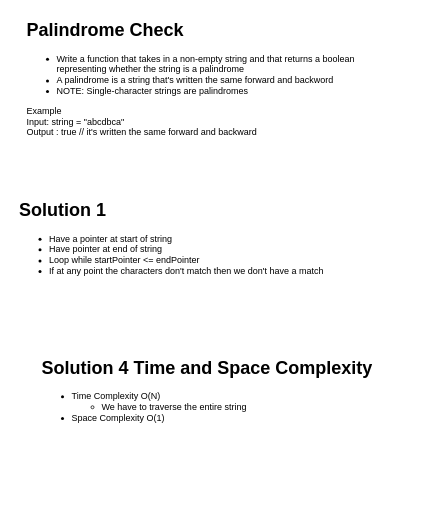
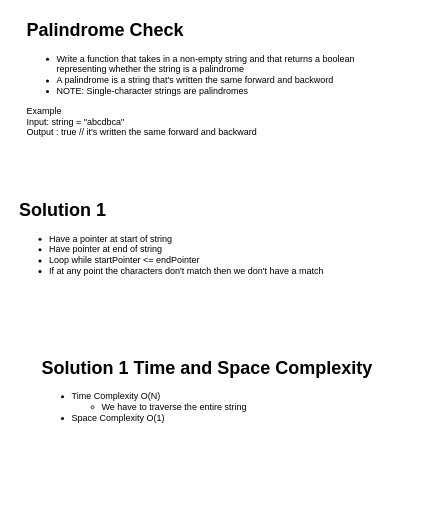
(126, 367) -> (126, 367)
